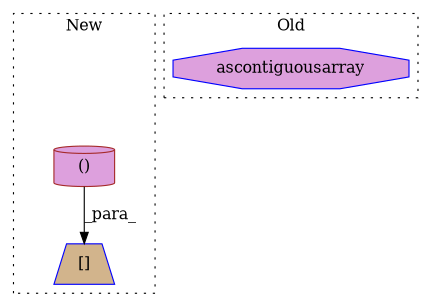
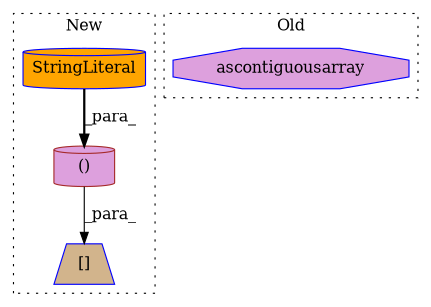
none -> (84, 69)
